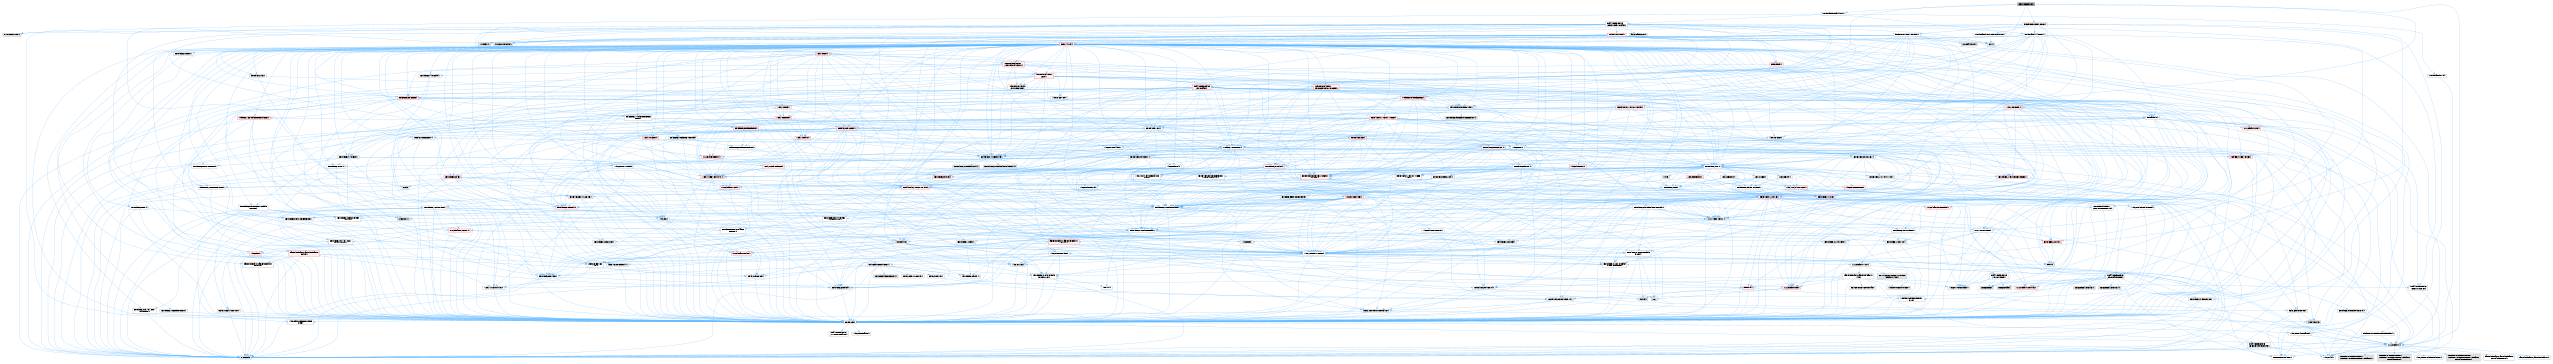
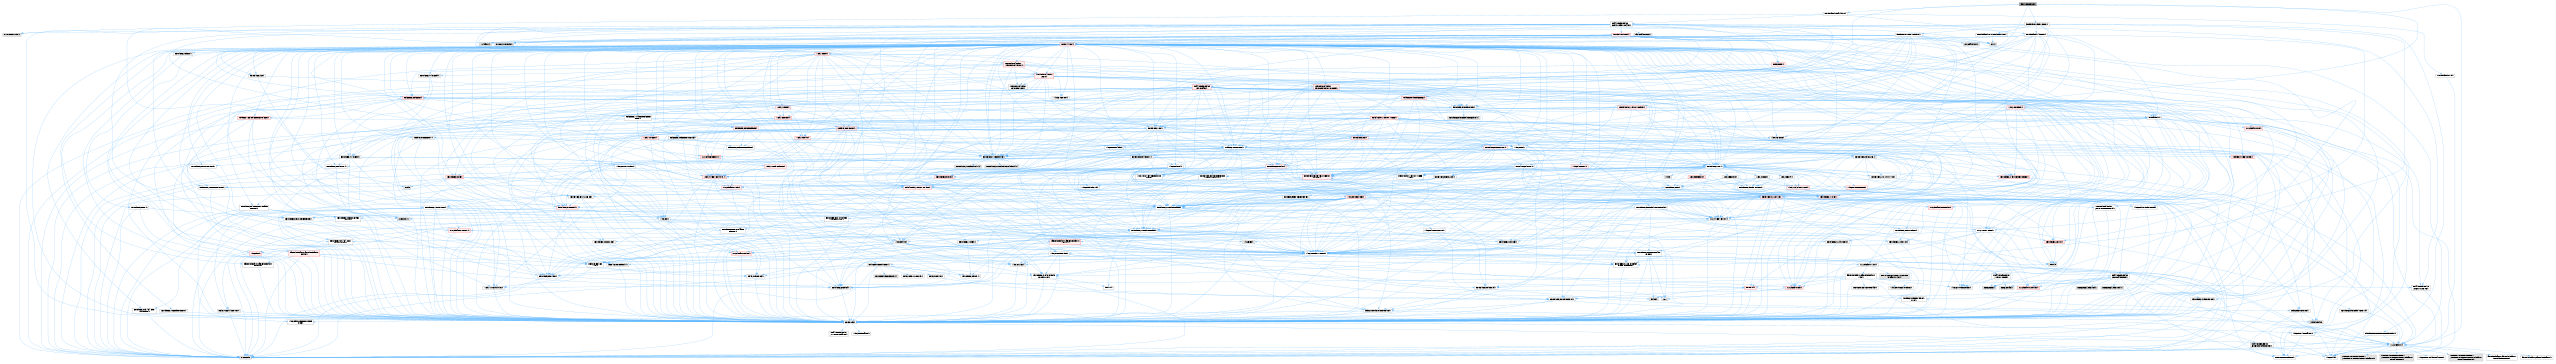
(336, 167) -> (336, 167)
